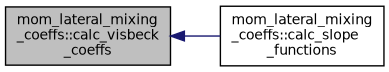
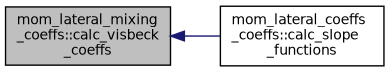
(302, 36) -> (302, 36)
